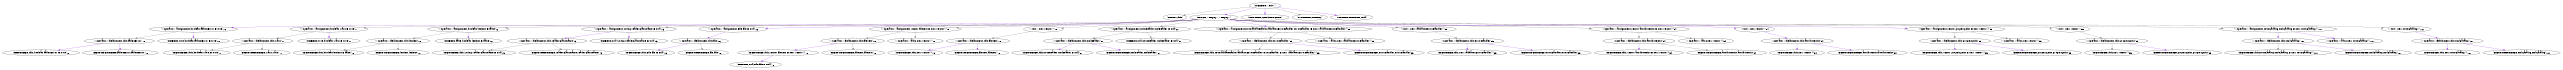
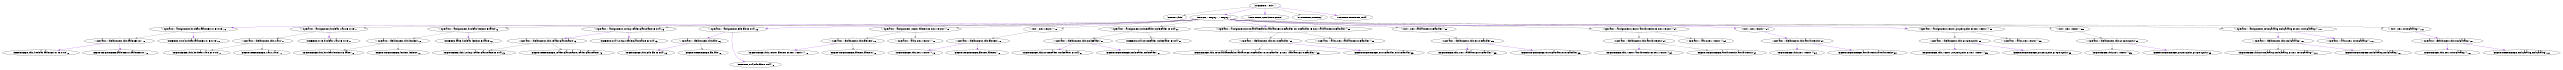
(768, 58) -> (733, 49)
